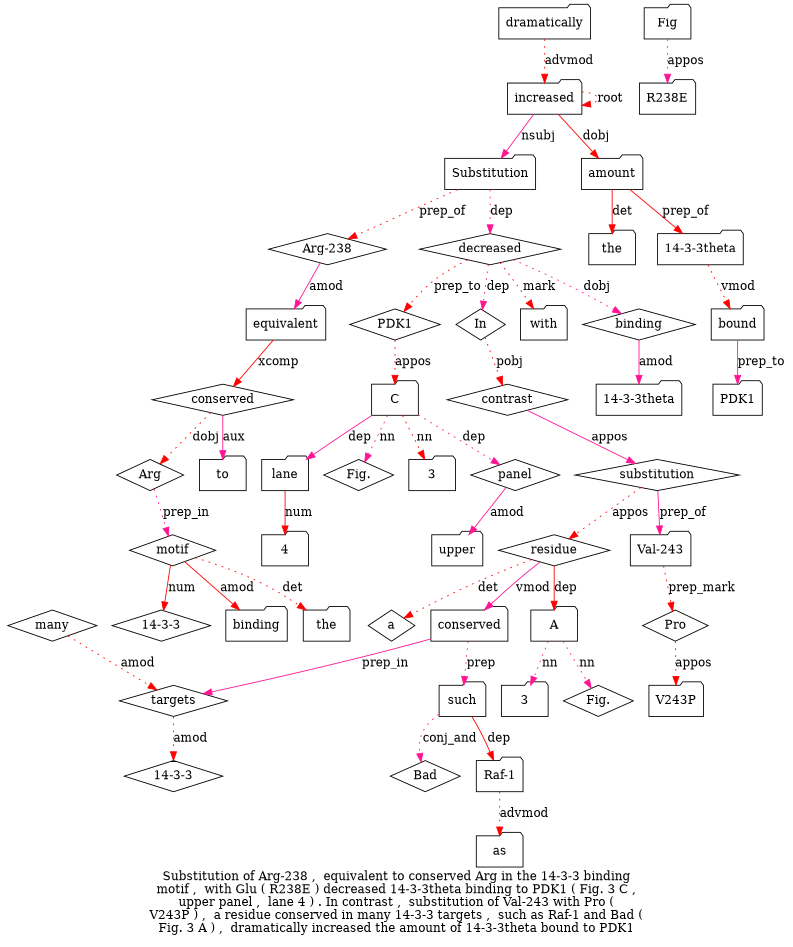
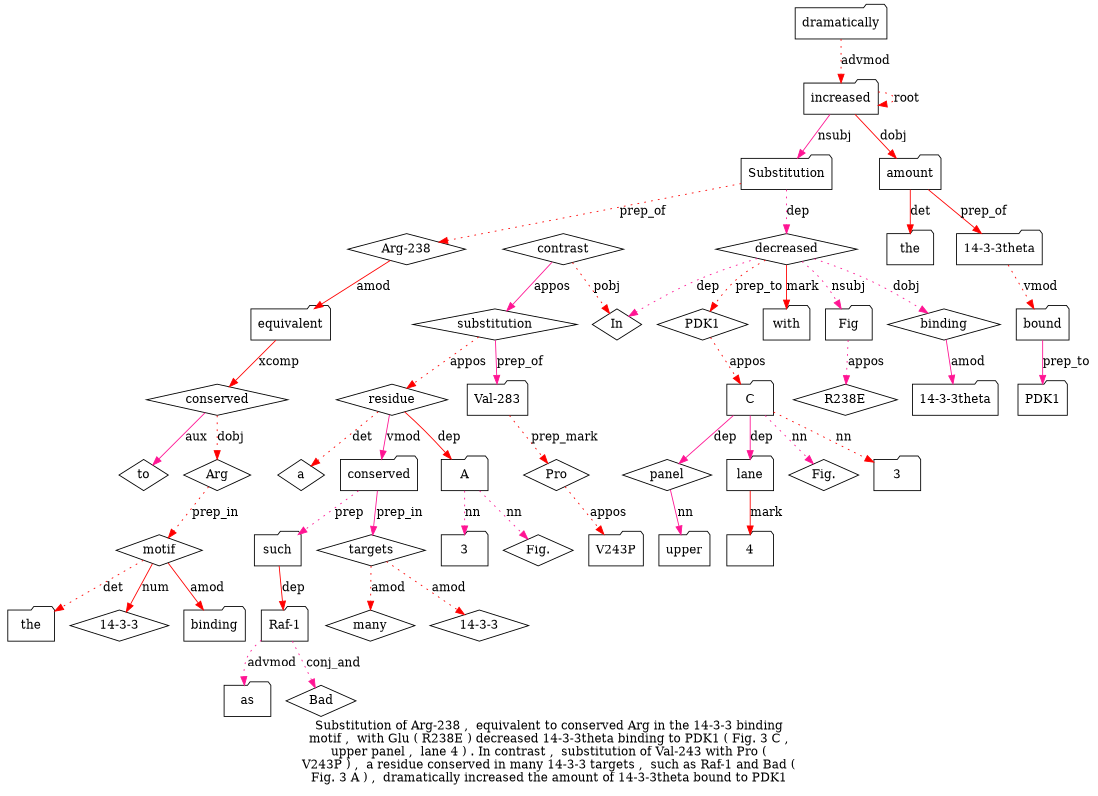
(668, 99) -> (845, 400)
none -> (821, 280)
(310, 282) -> (356, 282)
(515, 282) -> (787, 282)
(492, 357) -> (588, 284)
(455, 438) -> (710, 437)
(223, 475) -> (144, 475)
(160, 508) -> (191, 509)
(299, 513) -> (766, 513)
(507, 513) -> (686, 513)
(661, 550) -> (498, 400)
(108, 661) -> (371, 584)
(423, 731) -> (302, 660)
(500, 809) -> (248, 656)
